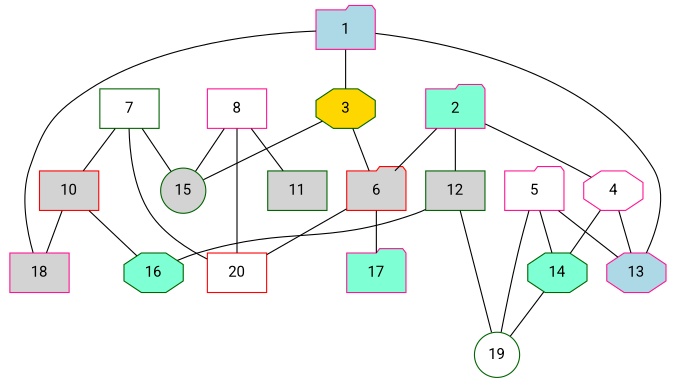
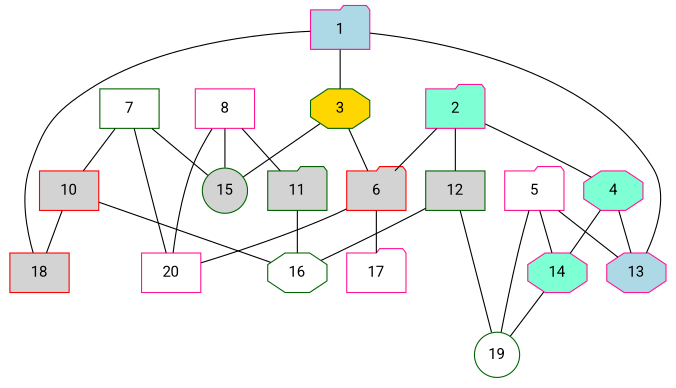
(297, 191) -> (297, 191)
(613, 191) -> (613, 191)
none -> (297, 237)
(40, 273) -> (40, 273)
(154, 273) -> (297, 273)
(237, 273) -> (171, 273)
(376, 273) -> (376, 273)
(557, 273) -> (557, 273)
